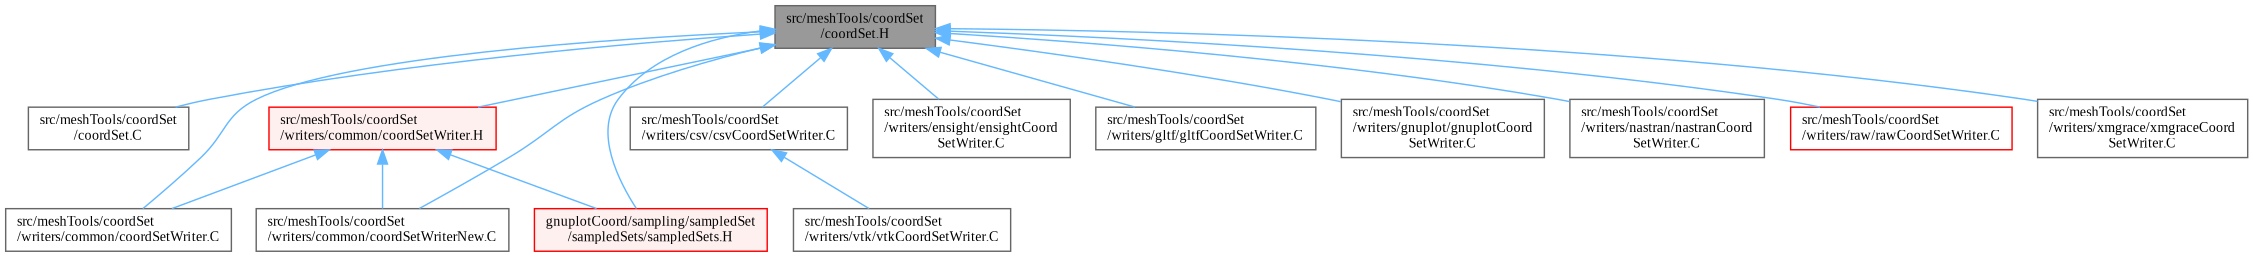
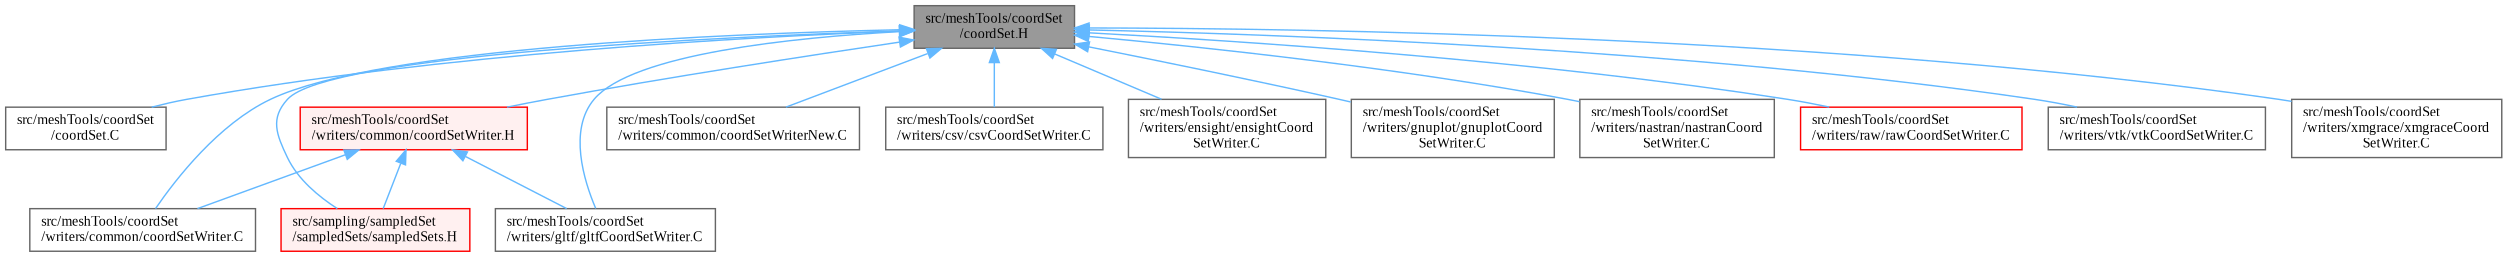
(827, 183) -> (1585, 53)
(383, 186) -> (516, 182)
(651, 230) -> (375, 230)
